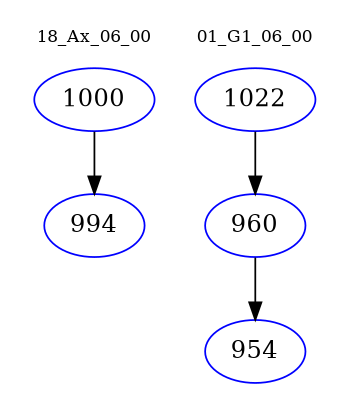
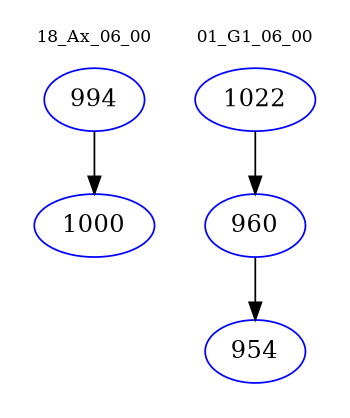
(94, 154) -> (94, 154)
